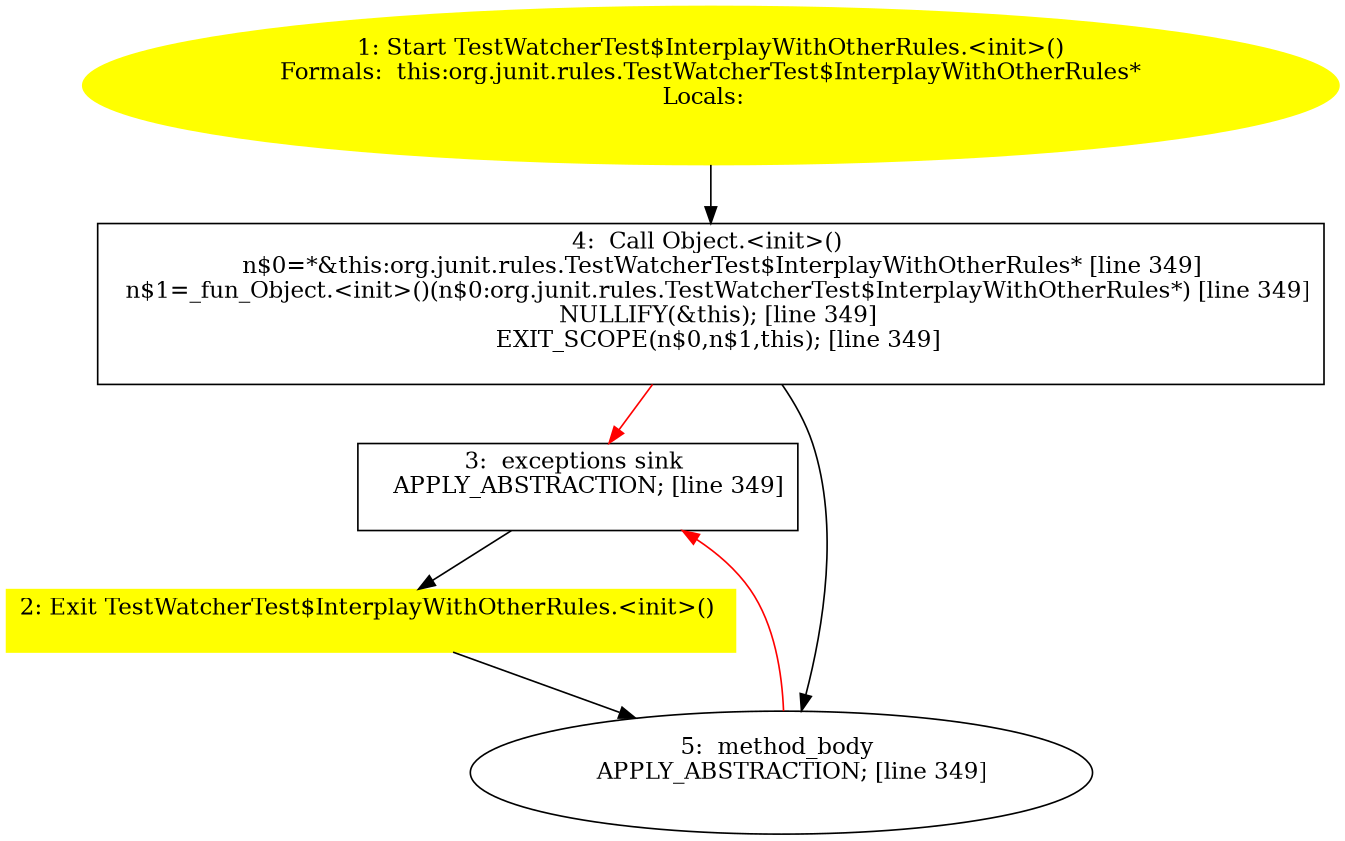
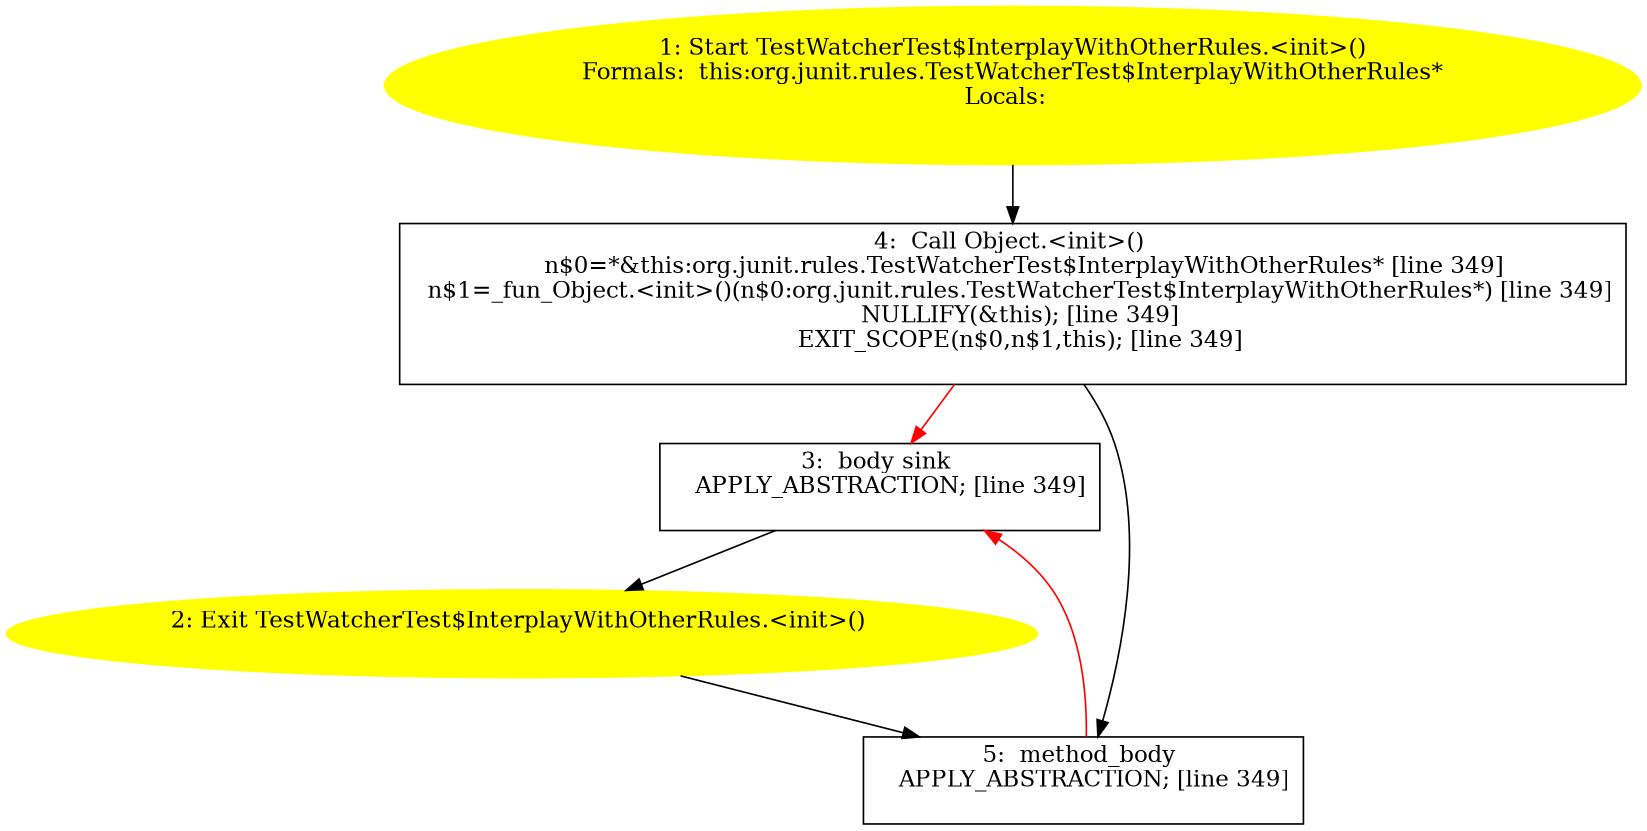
(578, 487) -> (880, 487)
(371, 621) -> (522, 634)
(781, 773) -> (1083, 780)
